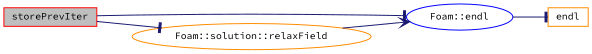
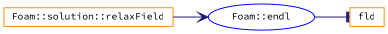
(50, 17) -> none
(568, 17) -> (367, 17)
(252, 37) -> (88, 17)
